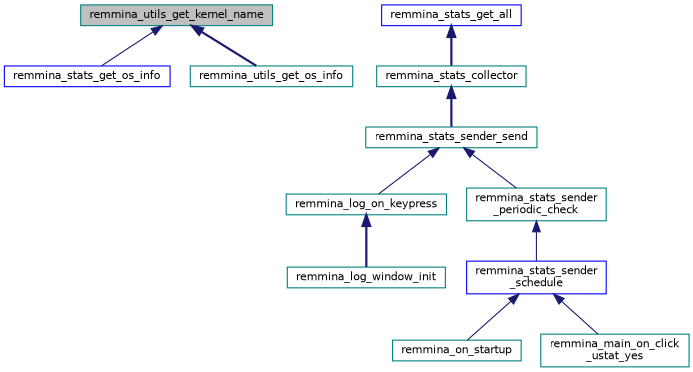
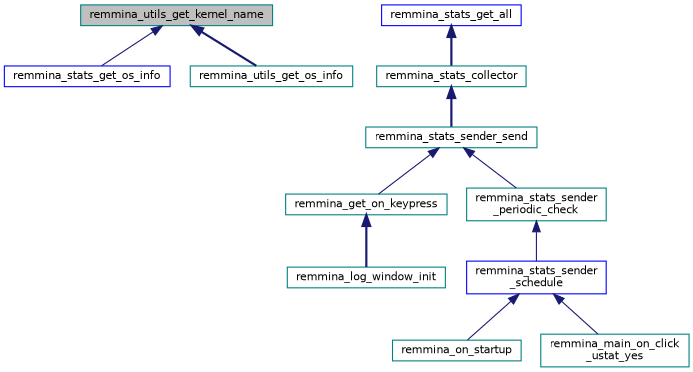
(366, 204) -> (366, 204)
